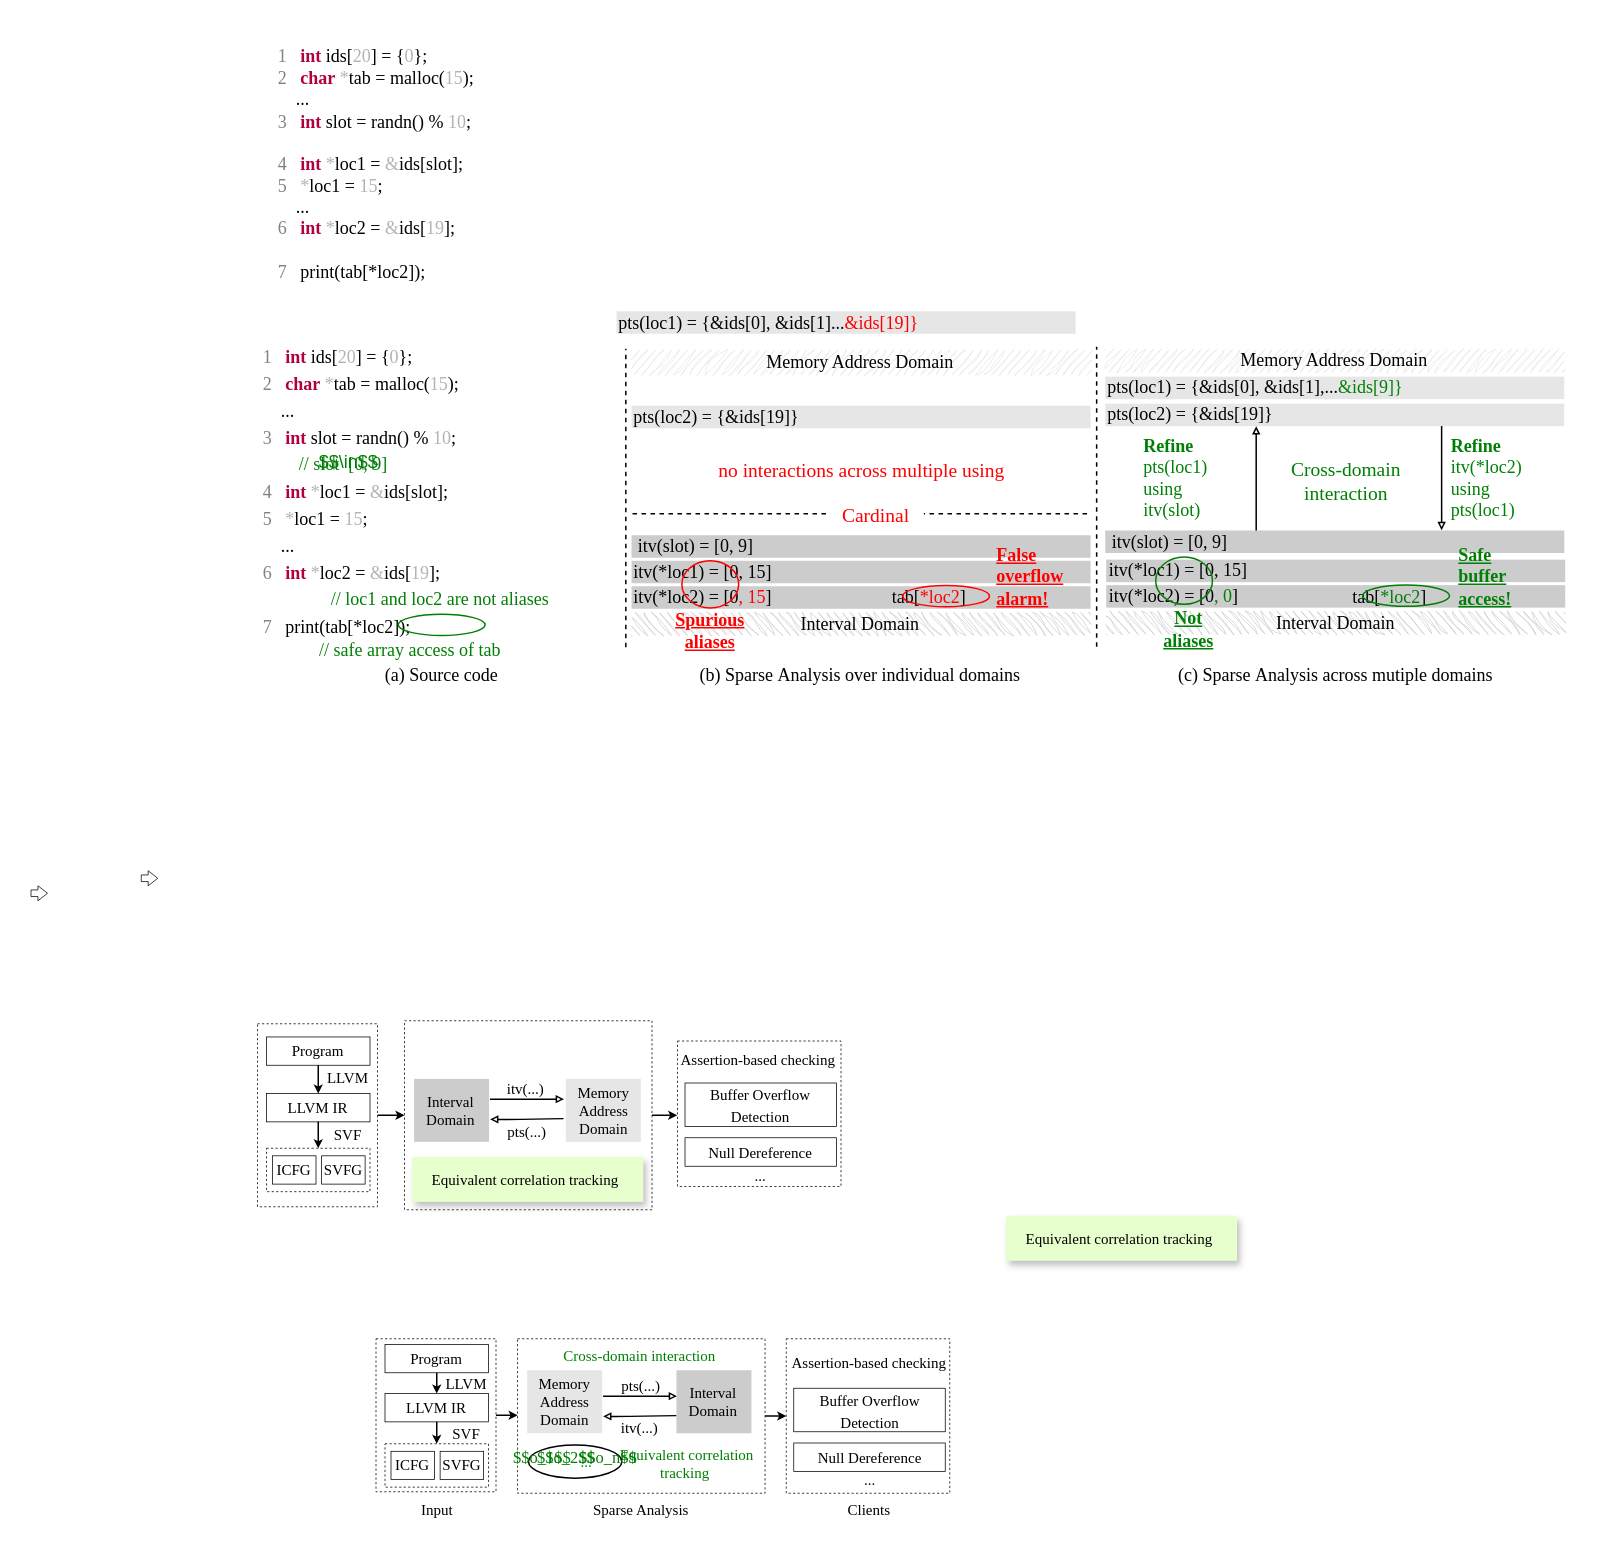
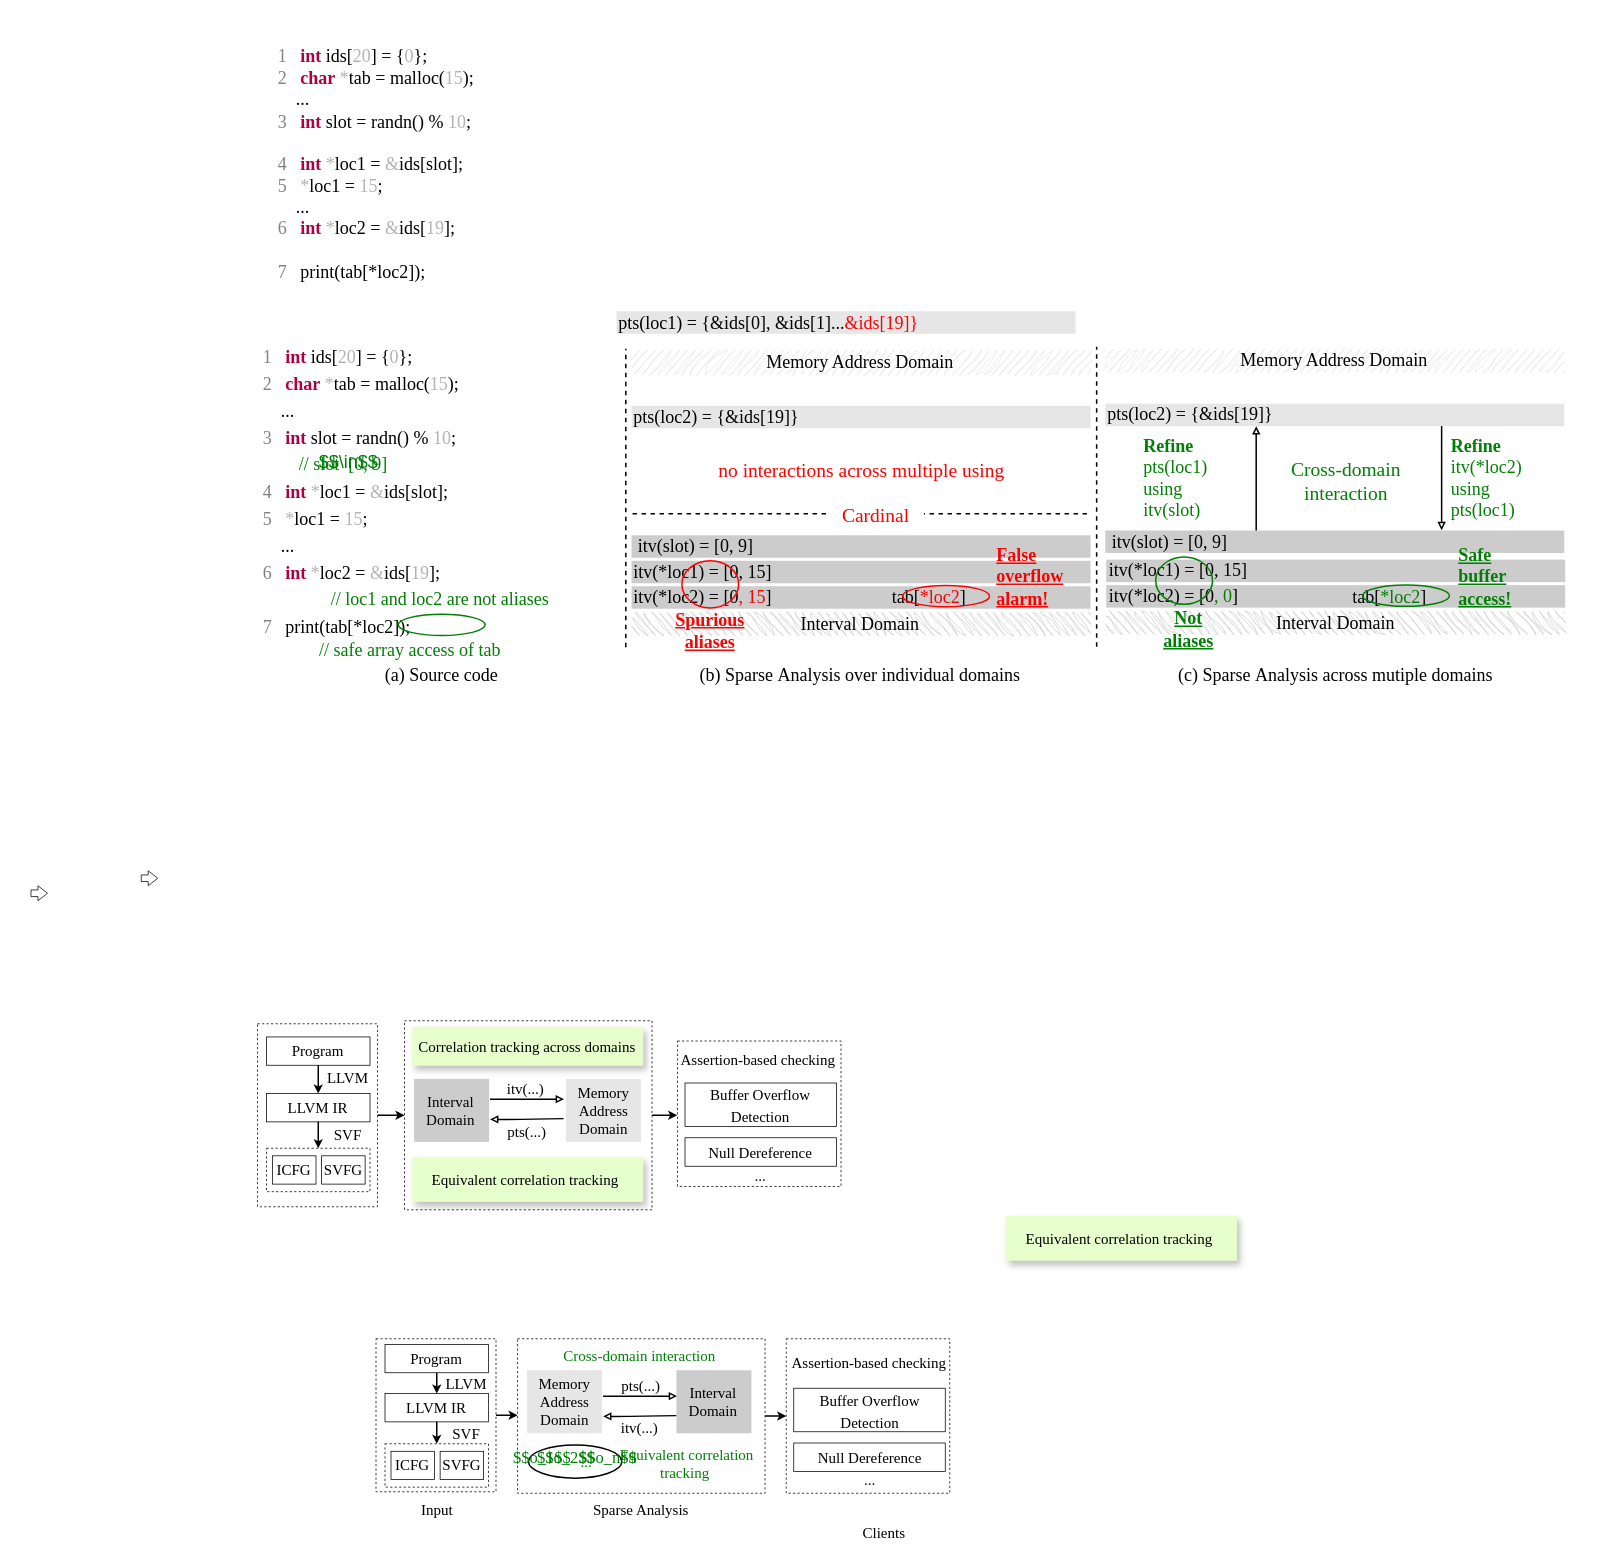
(1335, 388) -> none
none -> (528, 1046)
(869, 1509) -> (884, 1532)
